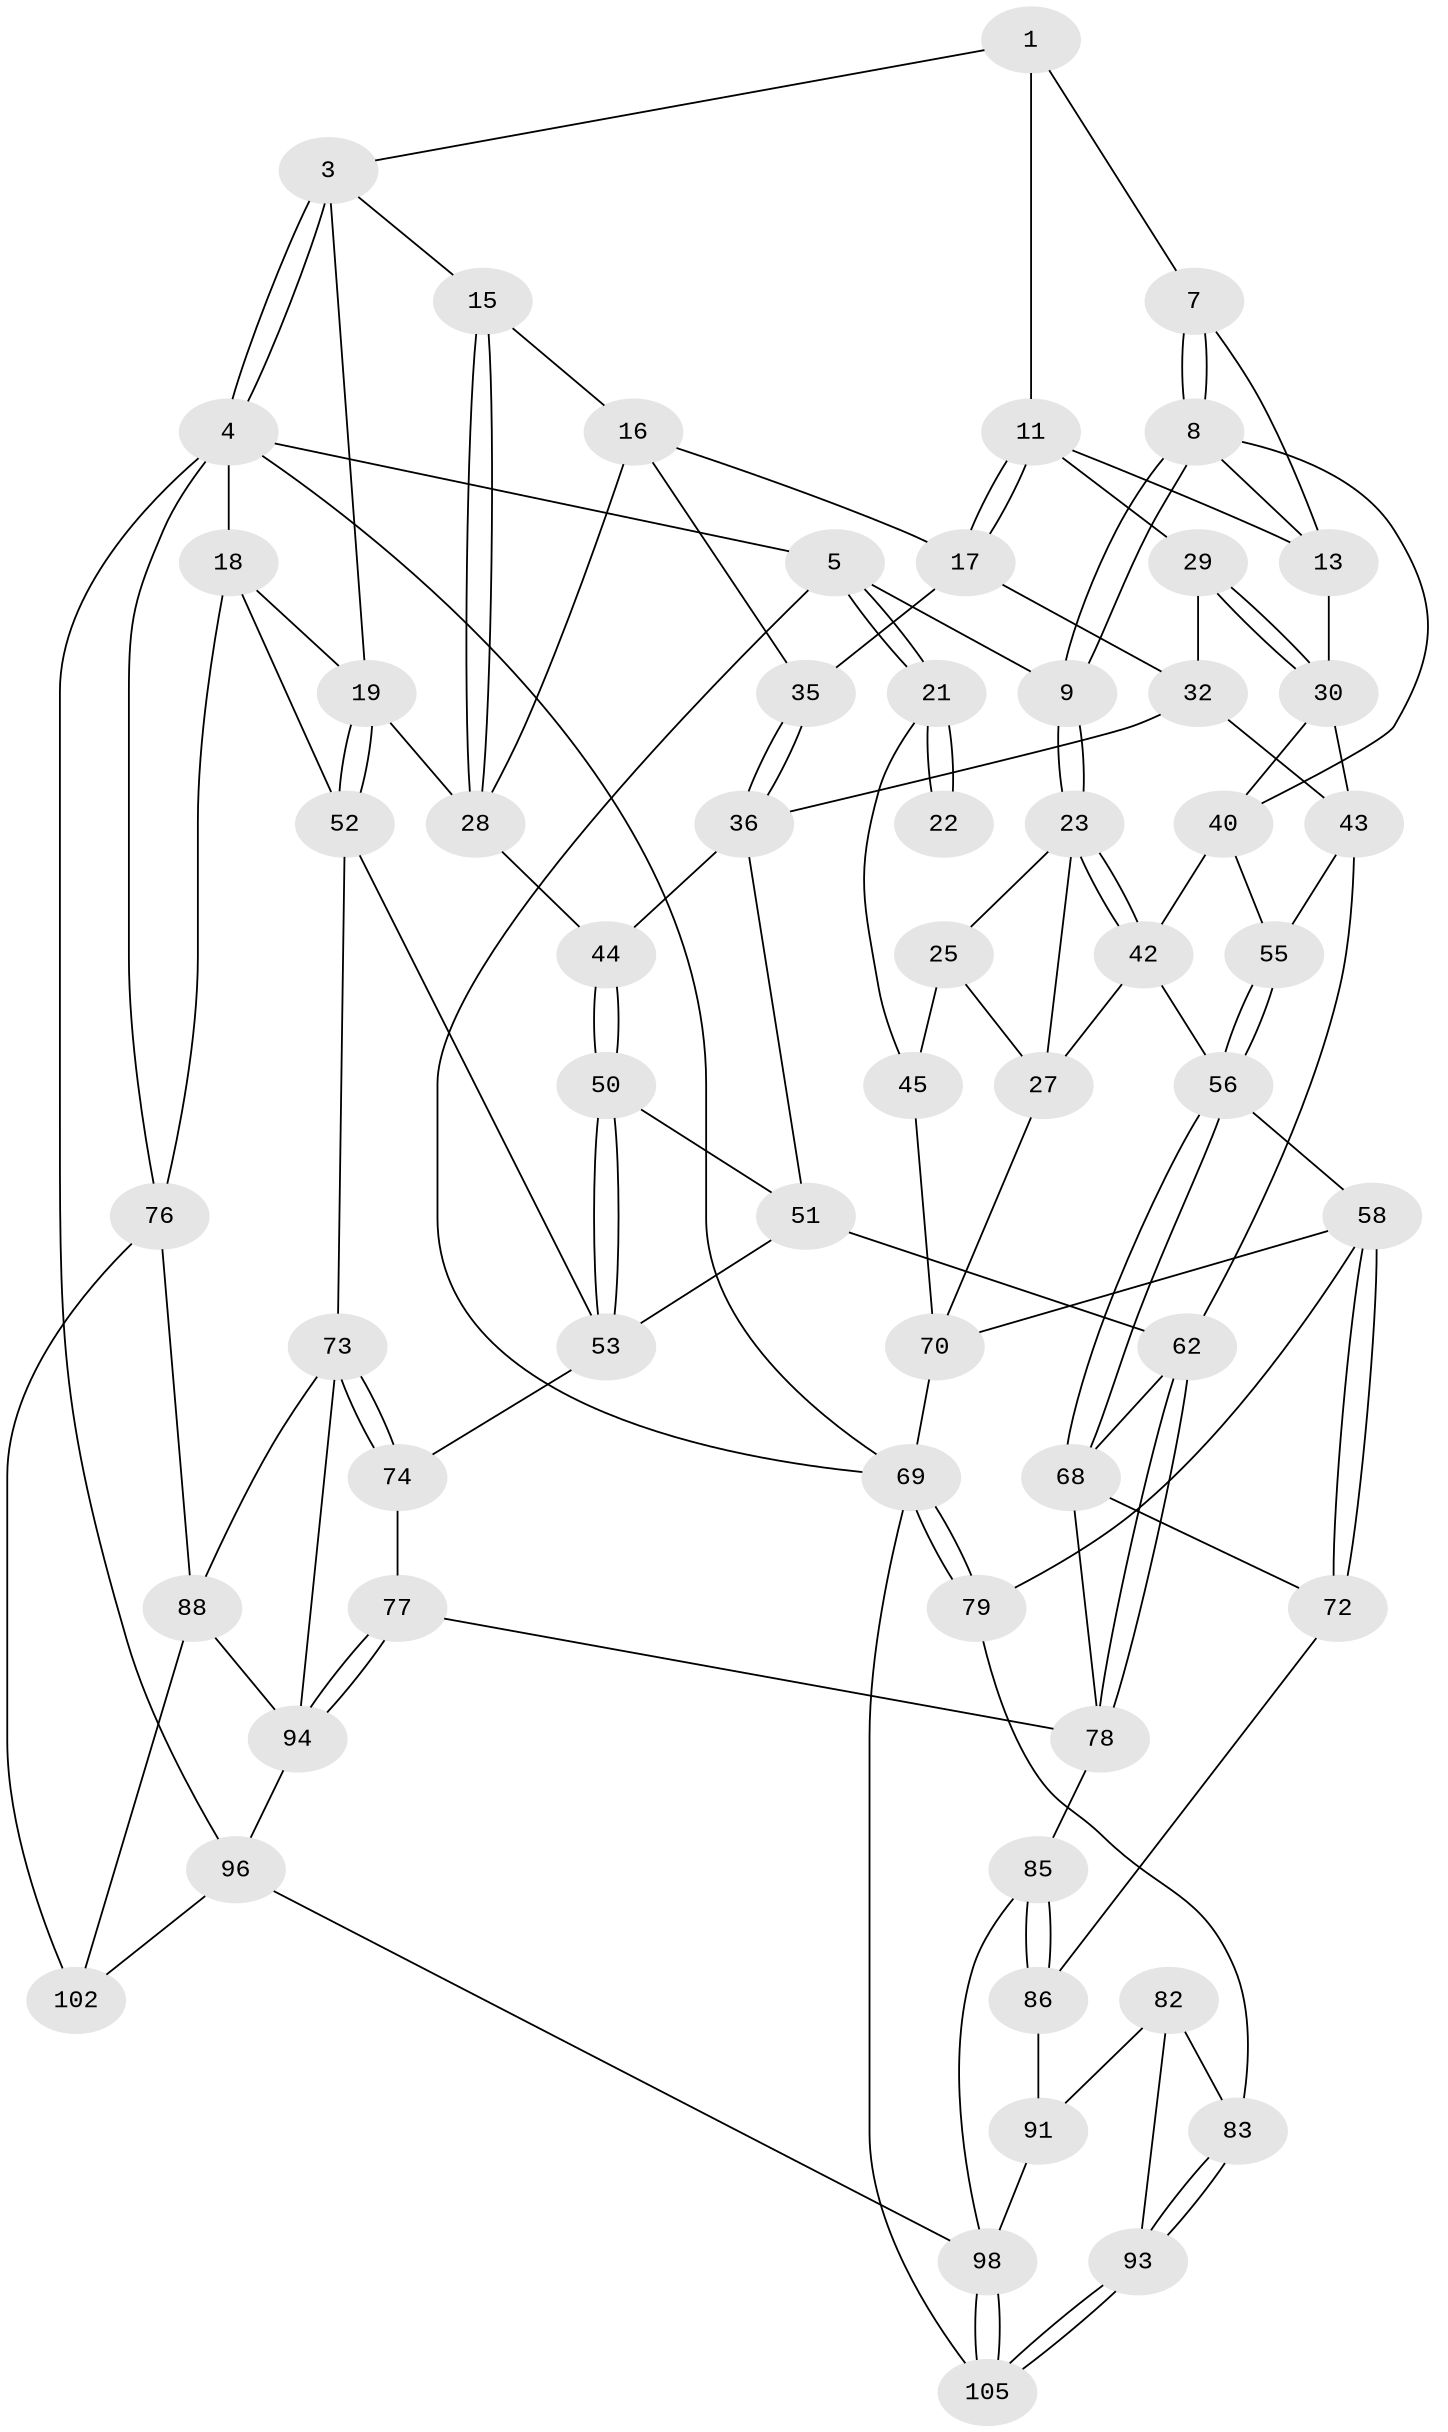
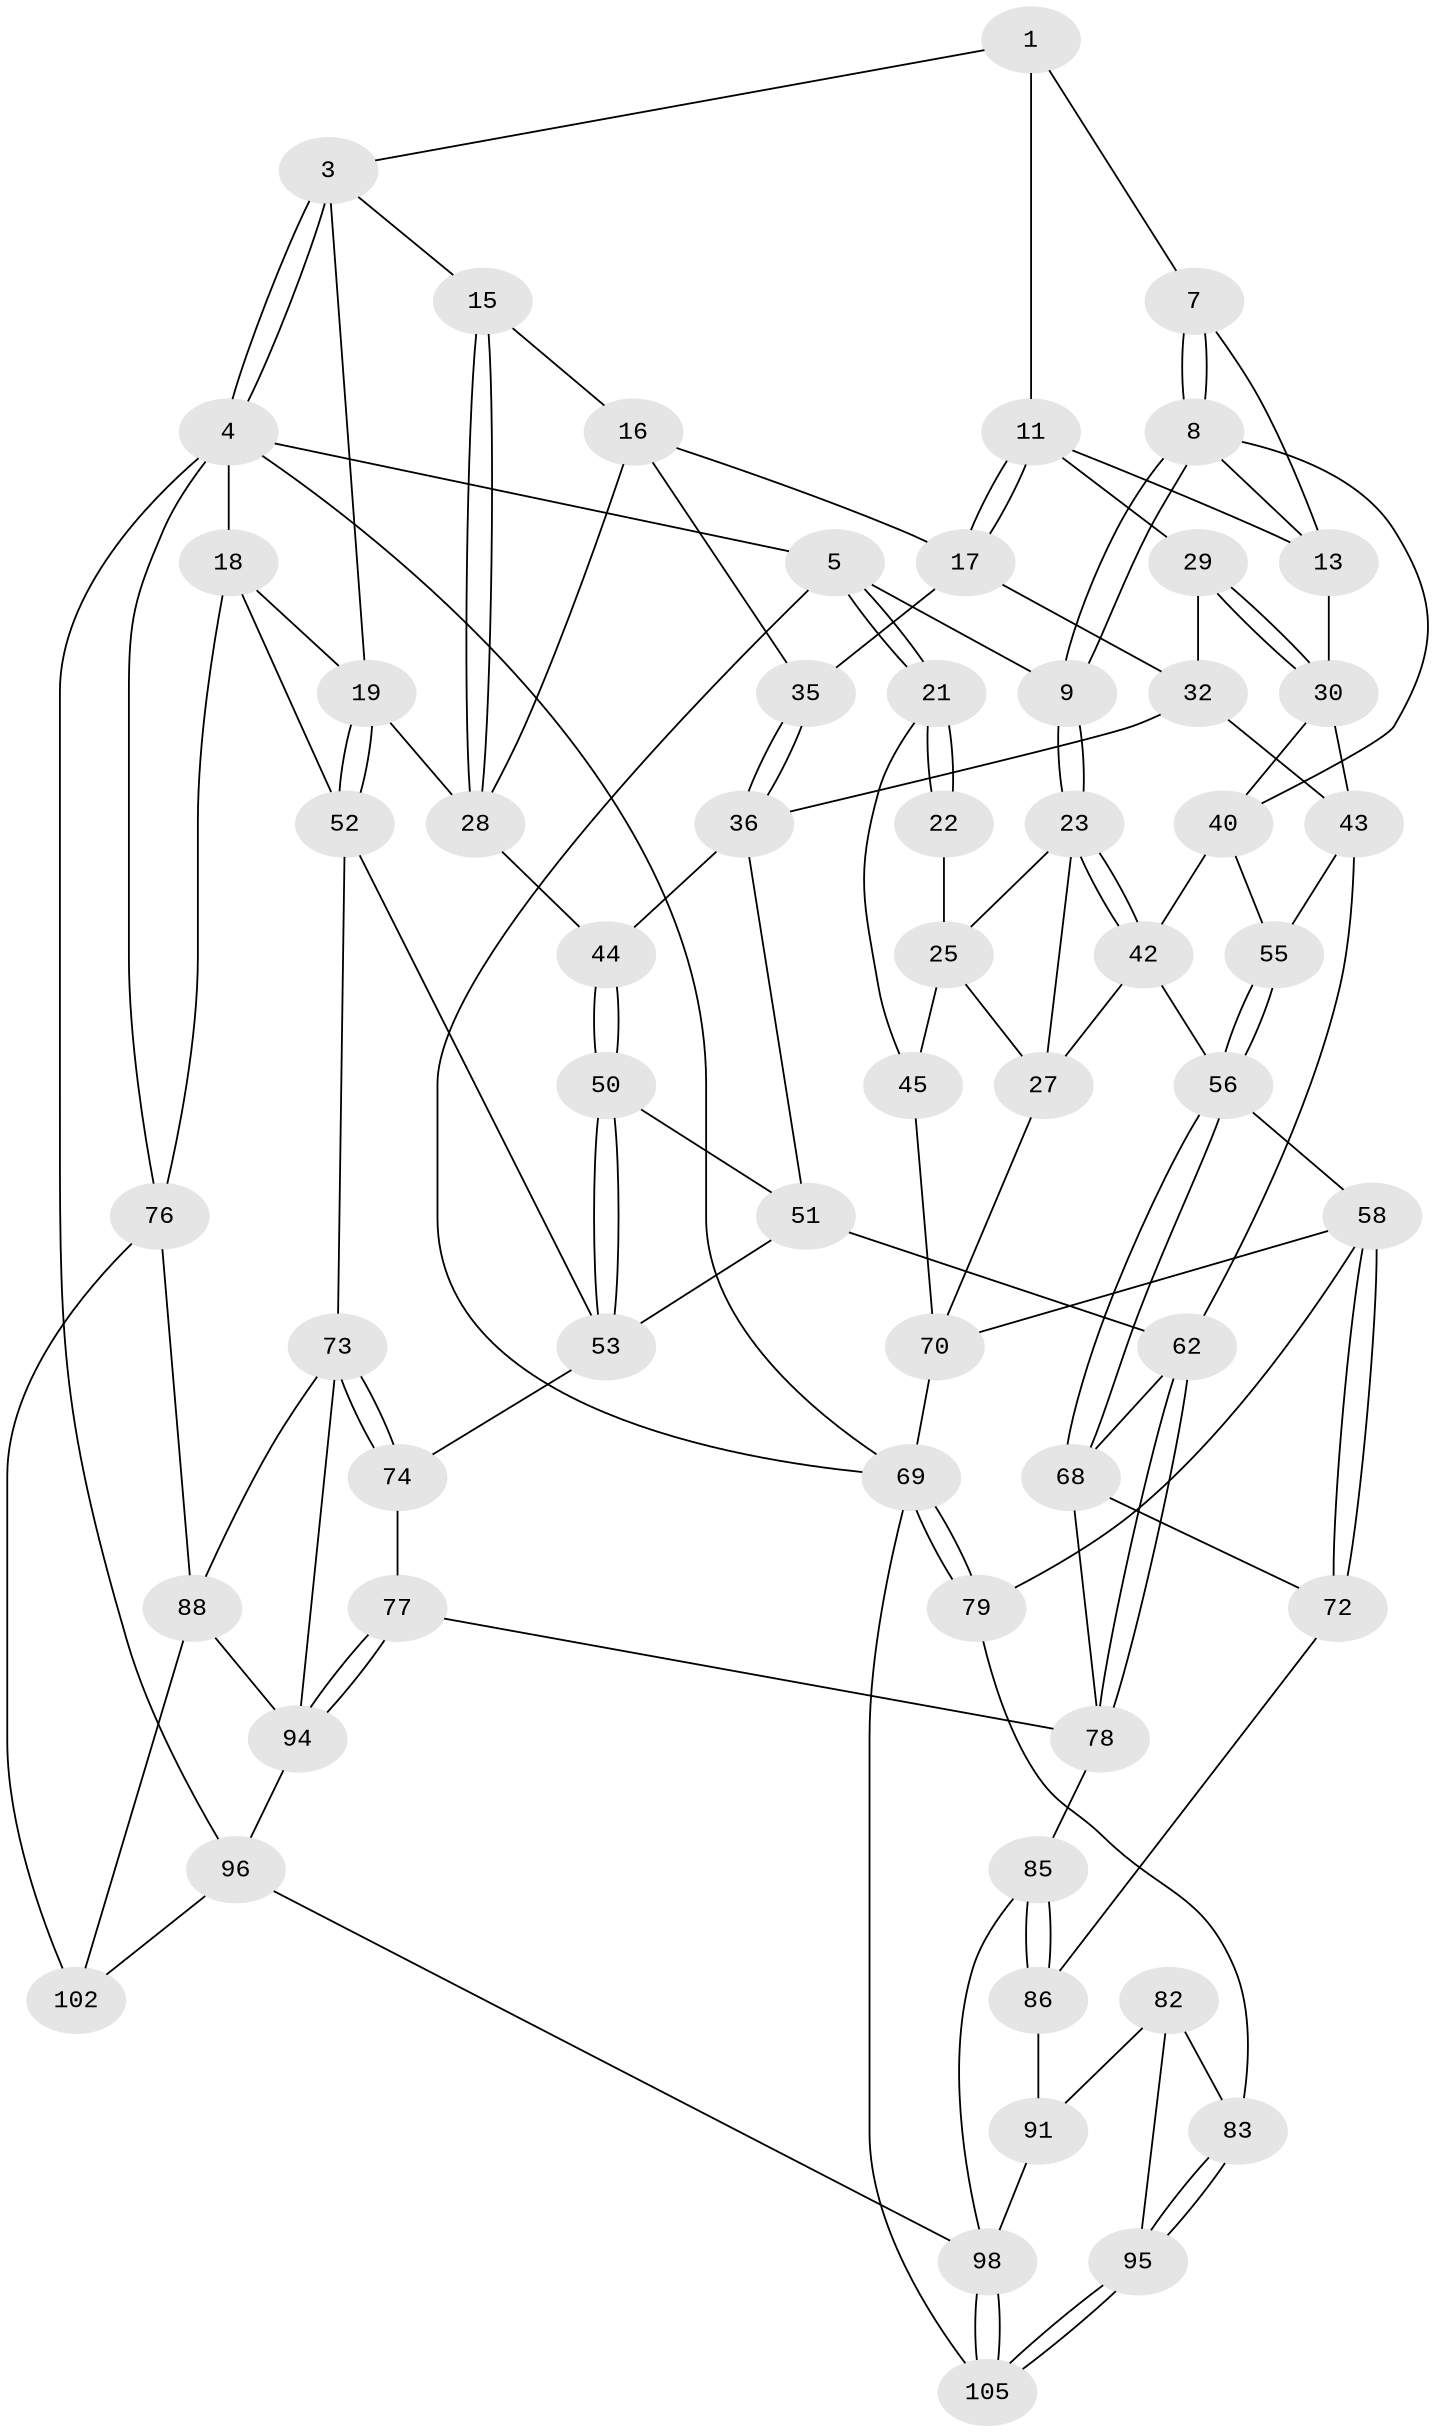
none -> (944, 890)
(1138, 2262) -> (1138, 2262)
